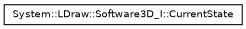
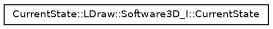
(123, 15) -> (136, 15)
